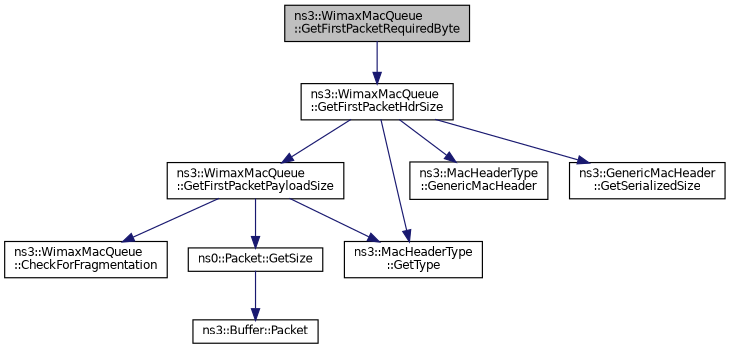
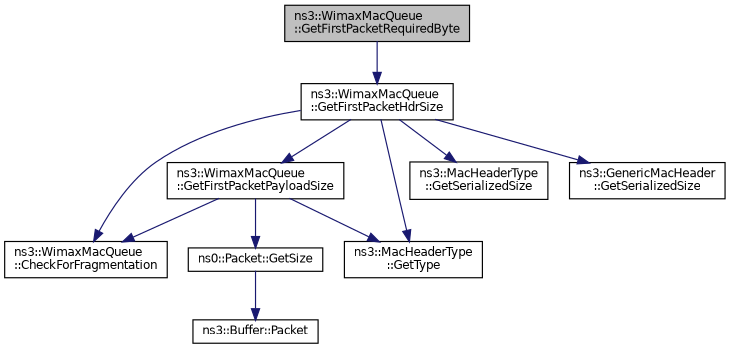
none -> (184, 146)
(479, 181) -> (479, 181)
